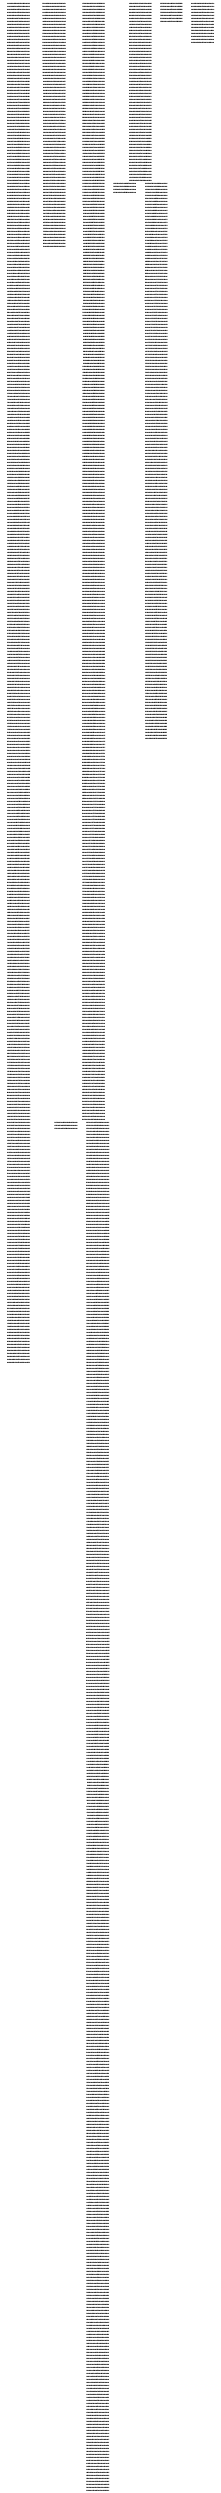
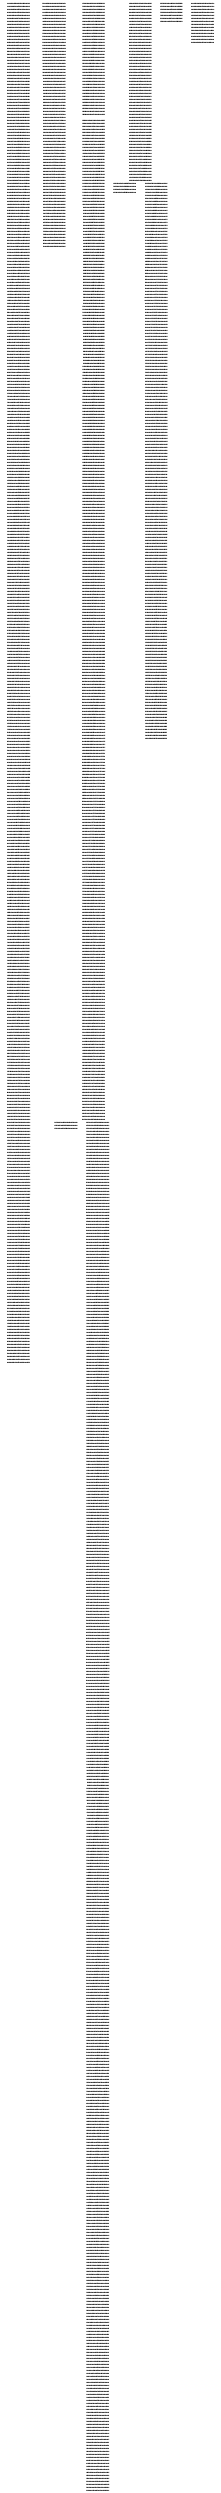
(94, 117) -> none
